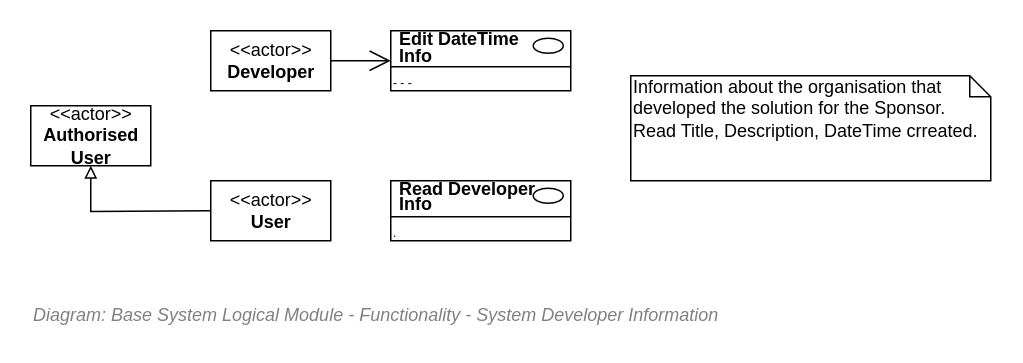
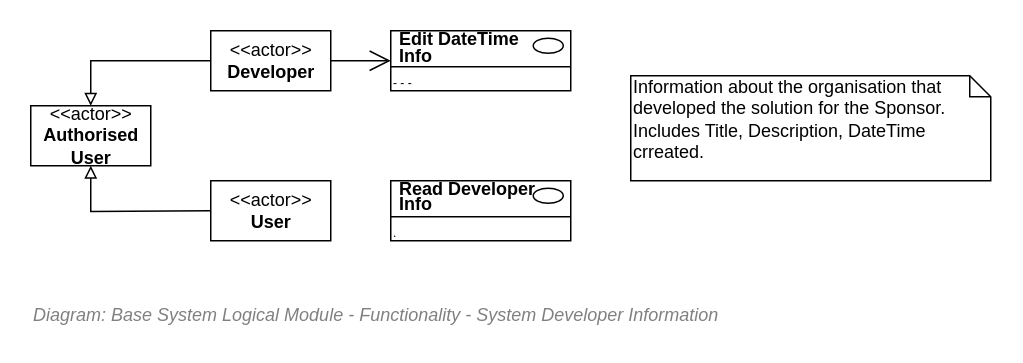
none -> (135, 61)
(812, 131) -> (812, 131)
